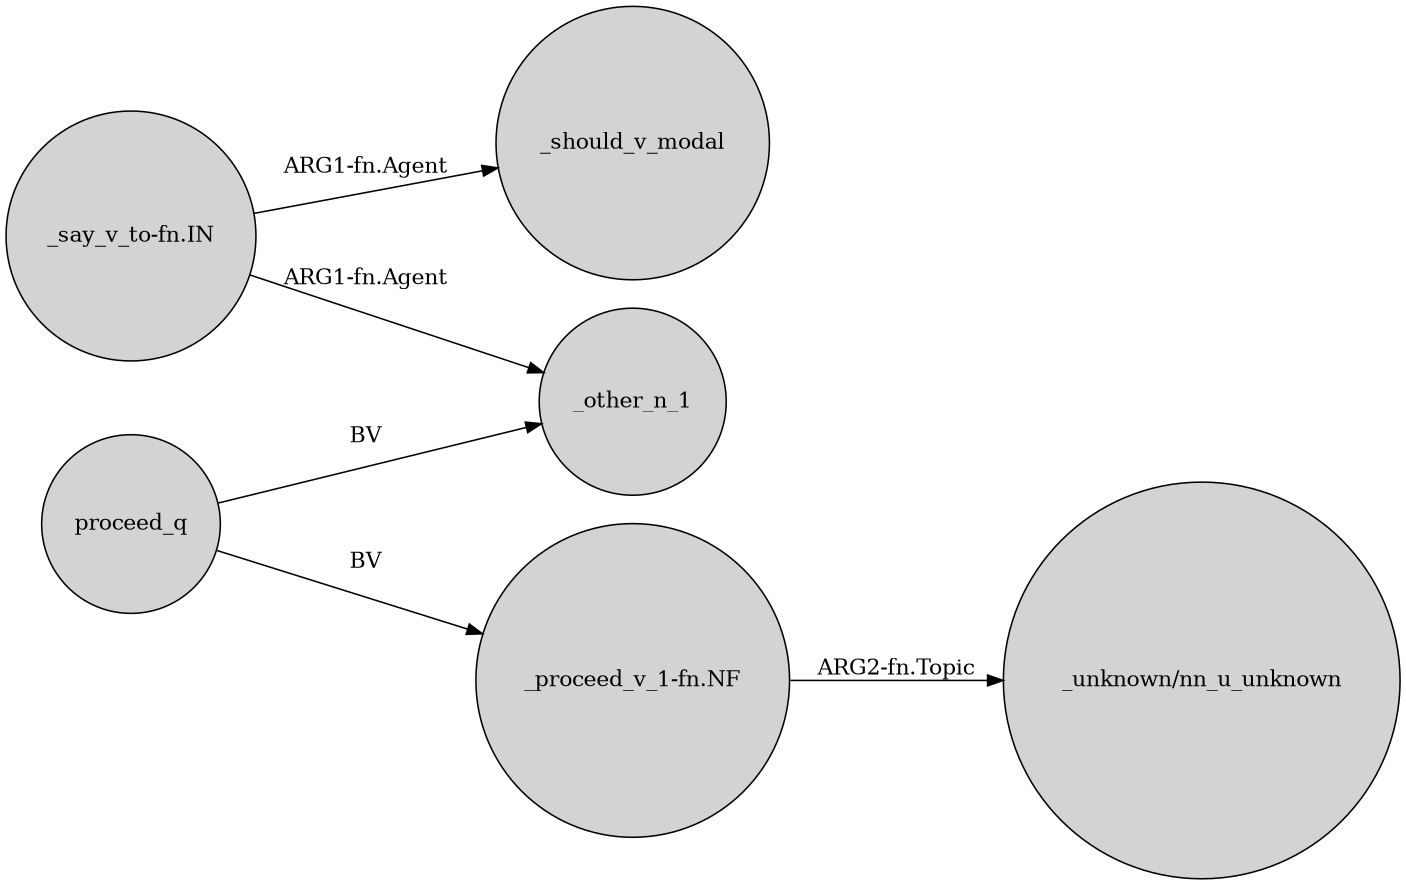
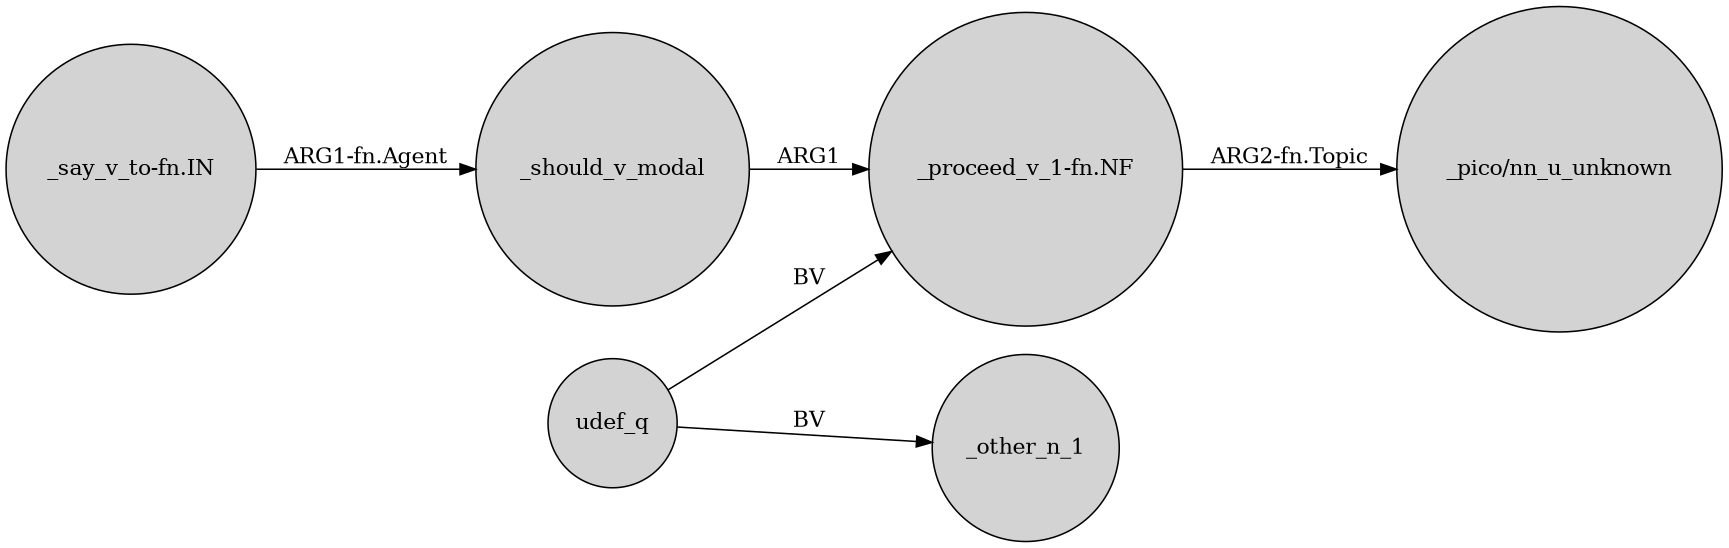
none -> (801, 169)
(390, 321) -> none
(131, 524) -> (613, 423)
(1202, 680) -> (1559, 169)
